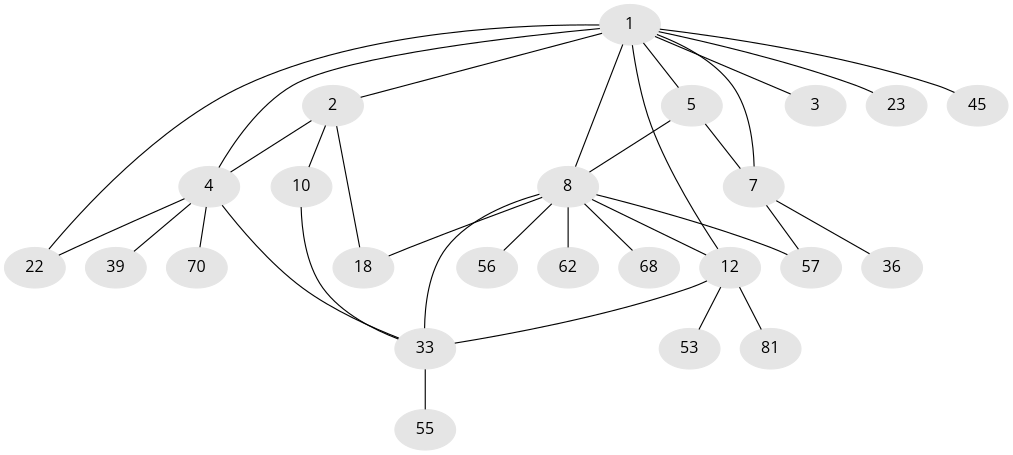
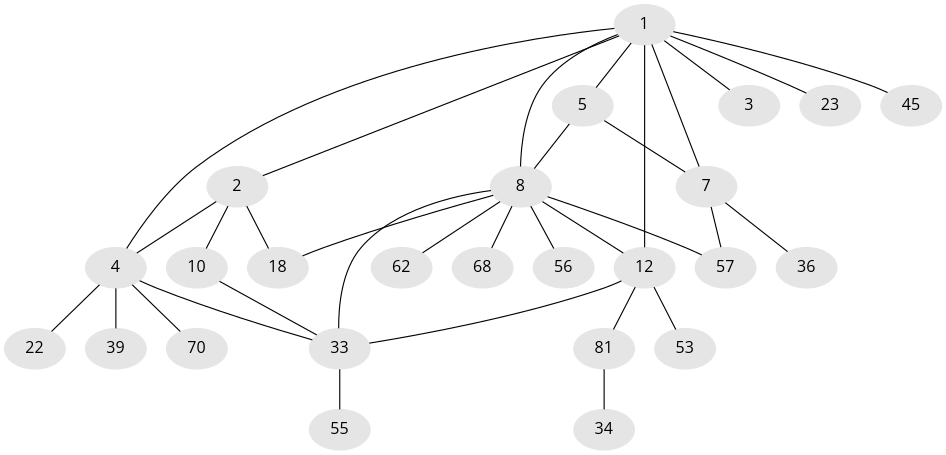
(294, 66) -> none
none -> (604, 430)
